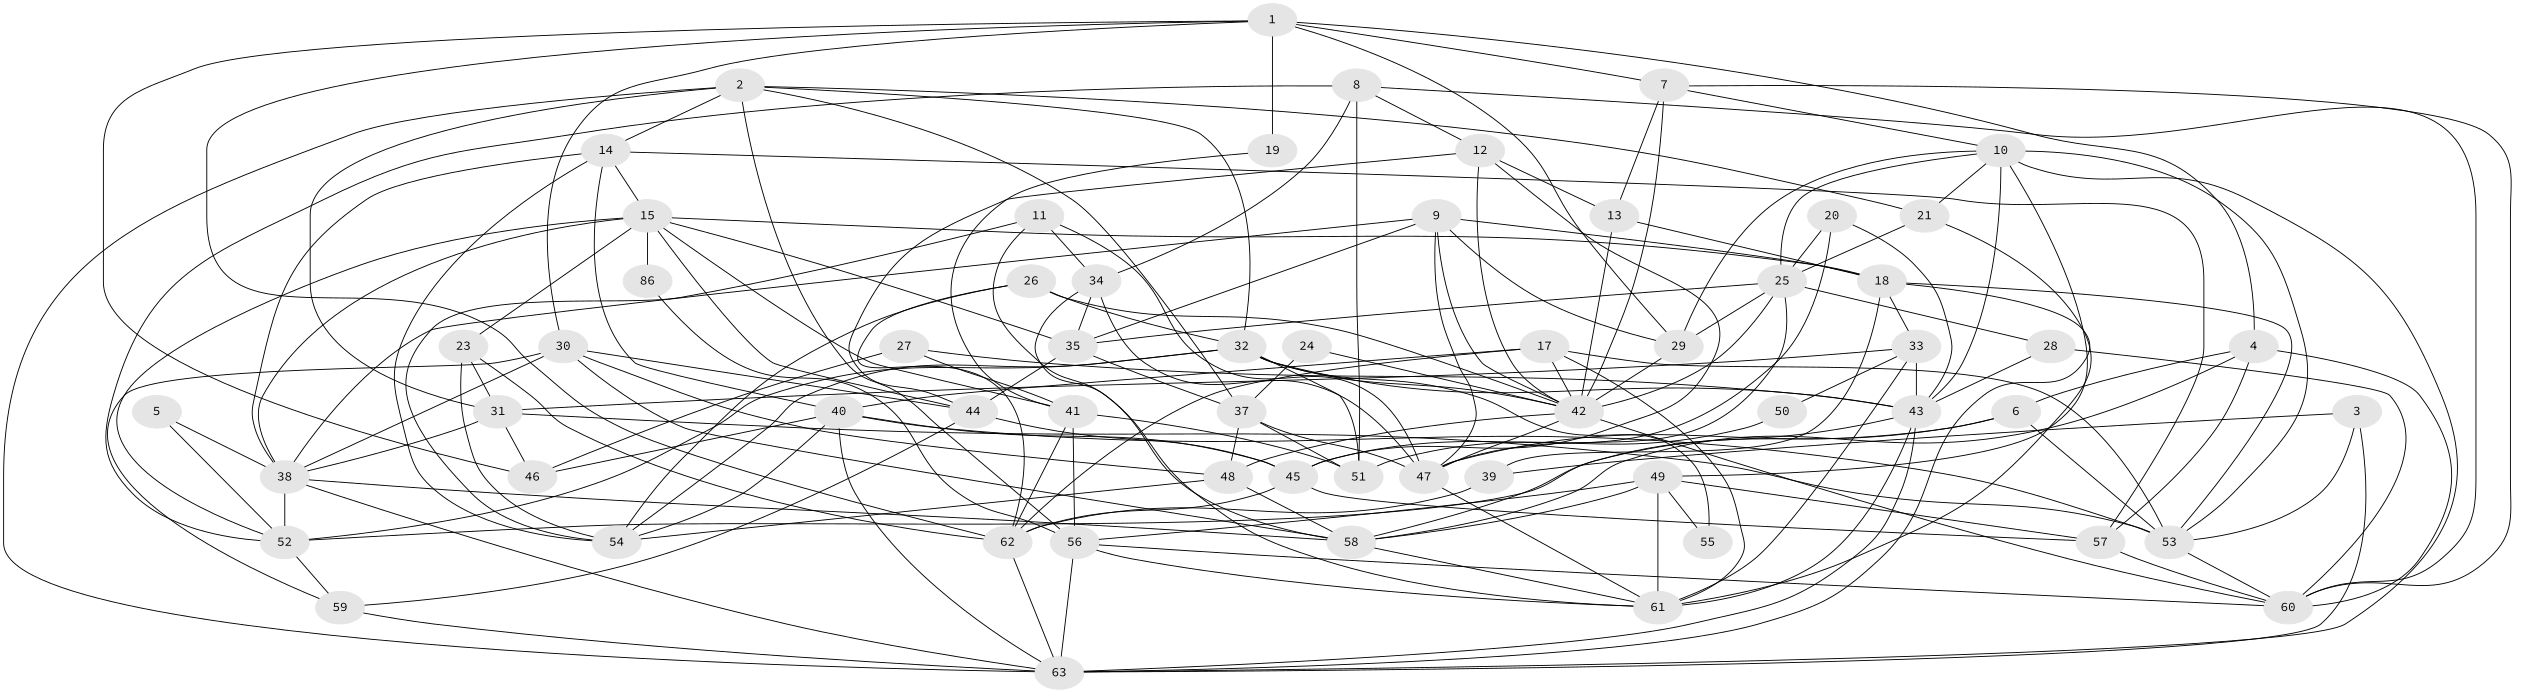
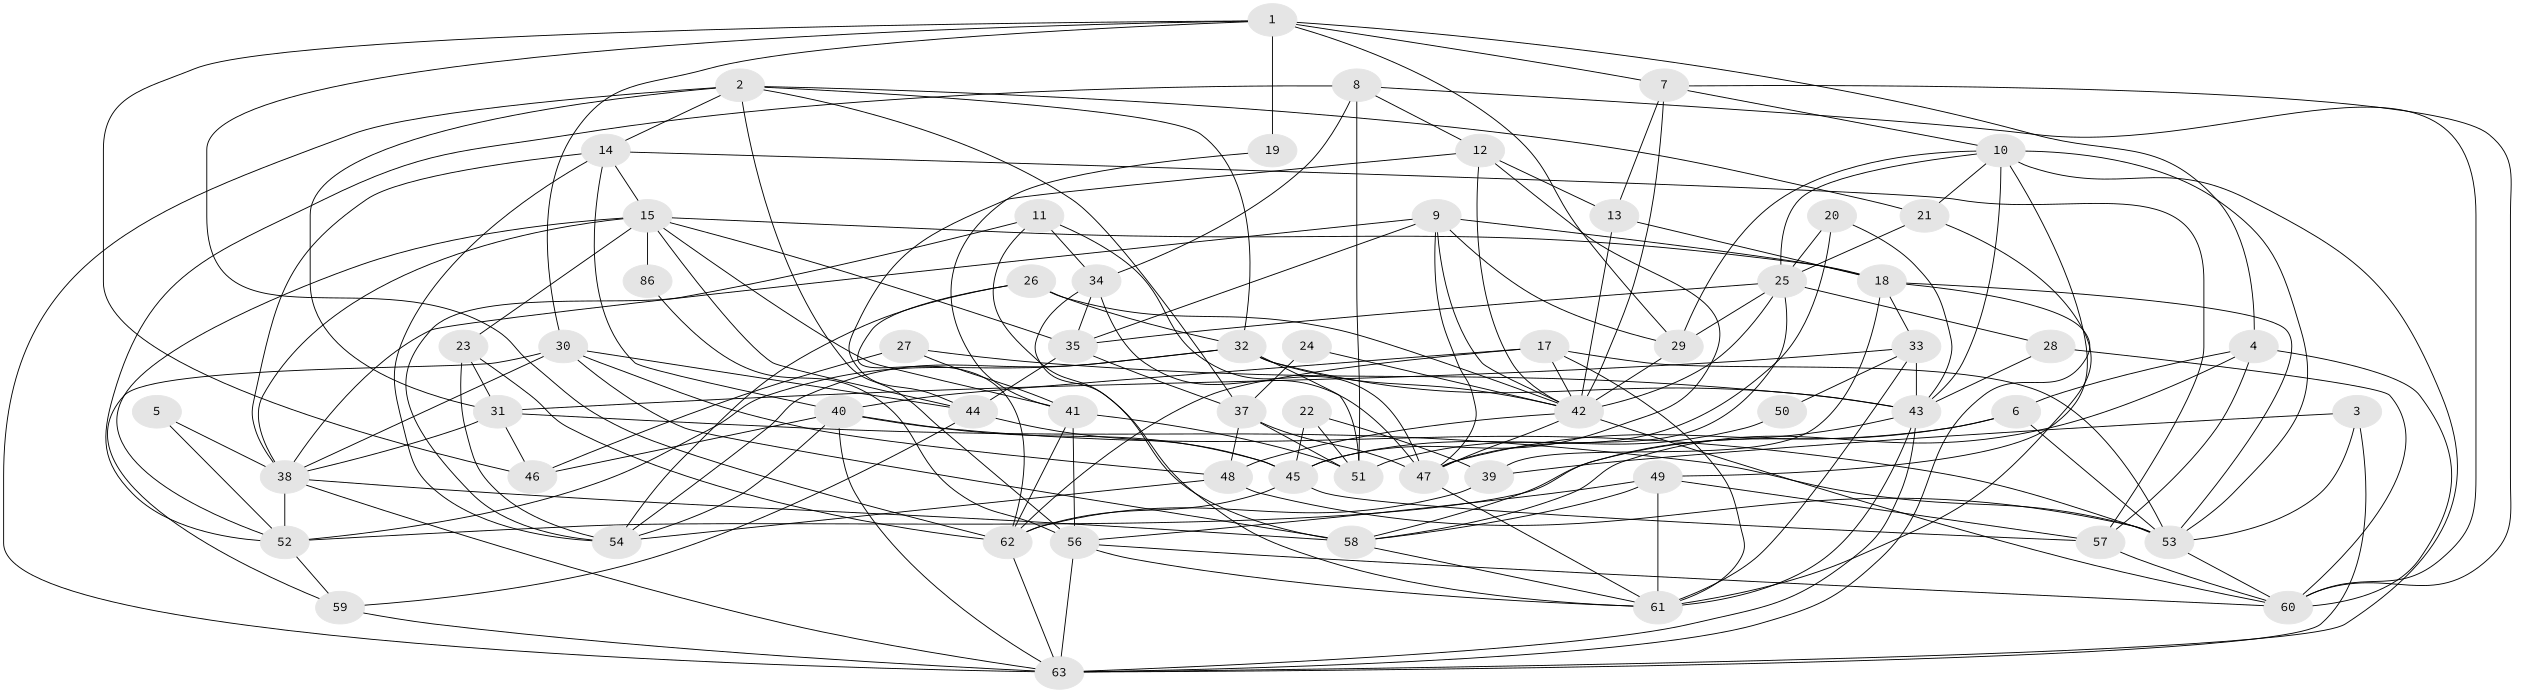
none -> (1307, 412)
(1283, 506) -> (1698, 512)
(1708, 542) -> none
